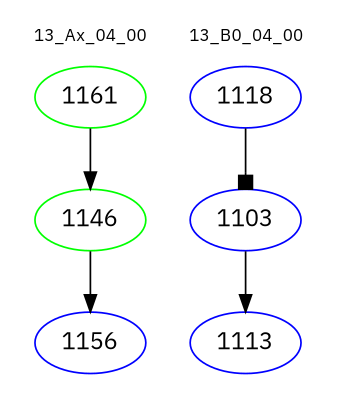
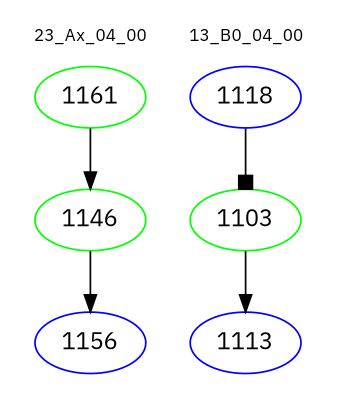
(91, 37) -> (91, 37)
(246, 220) -> (246, 220)
